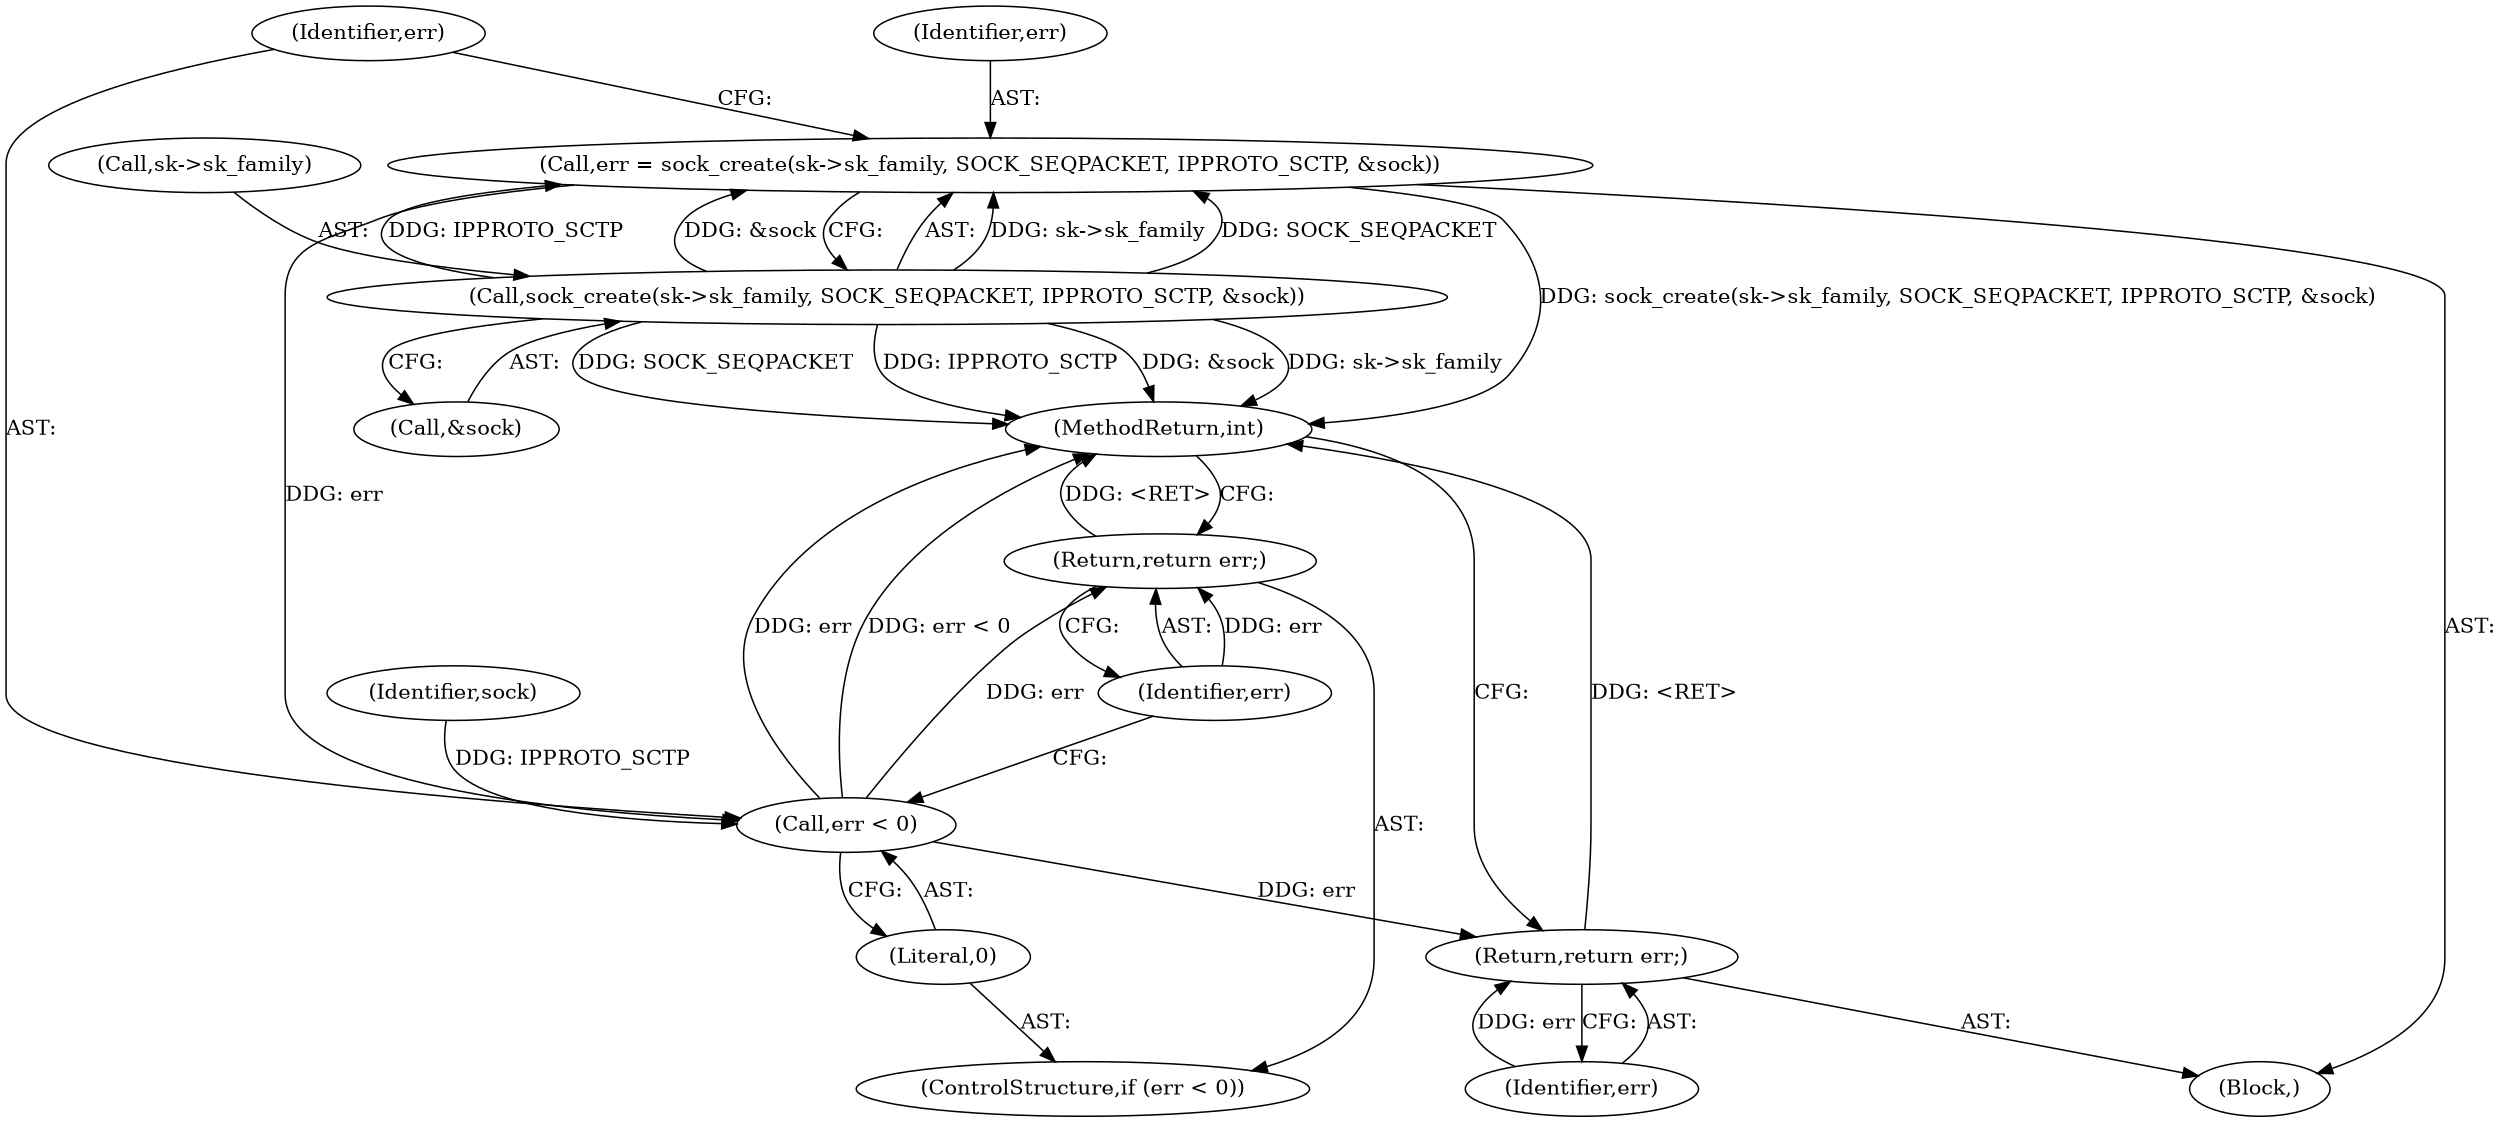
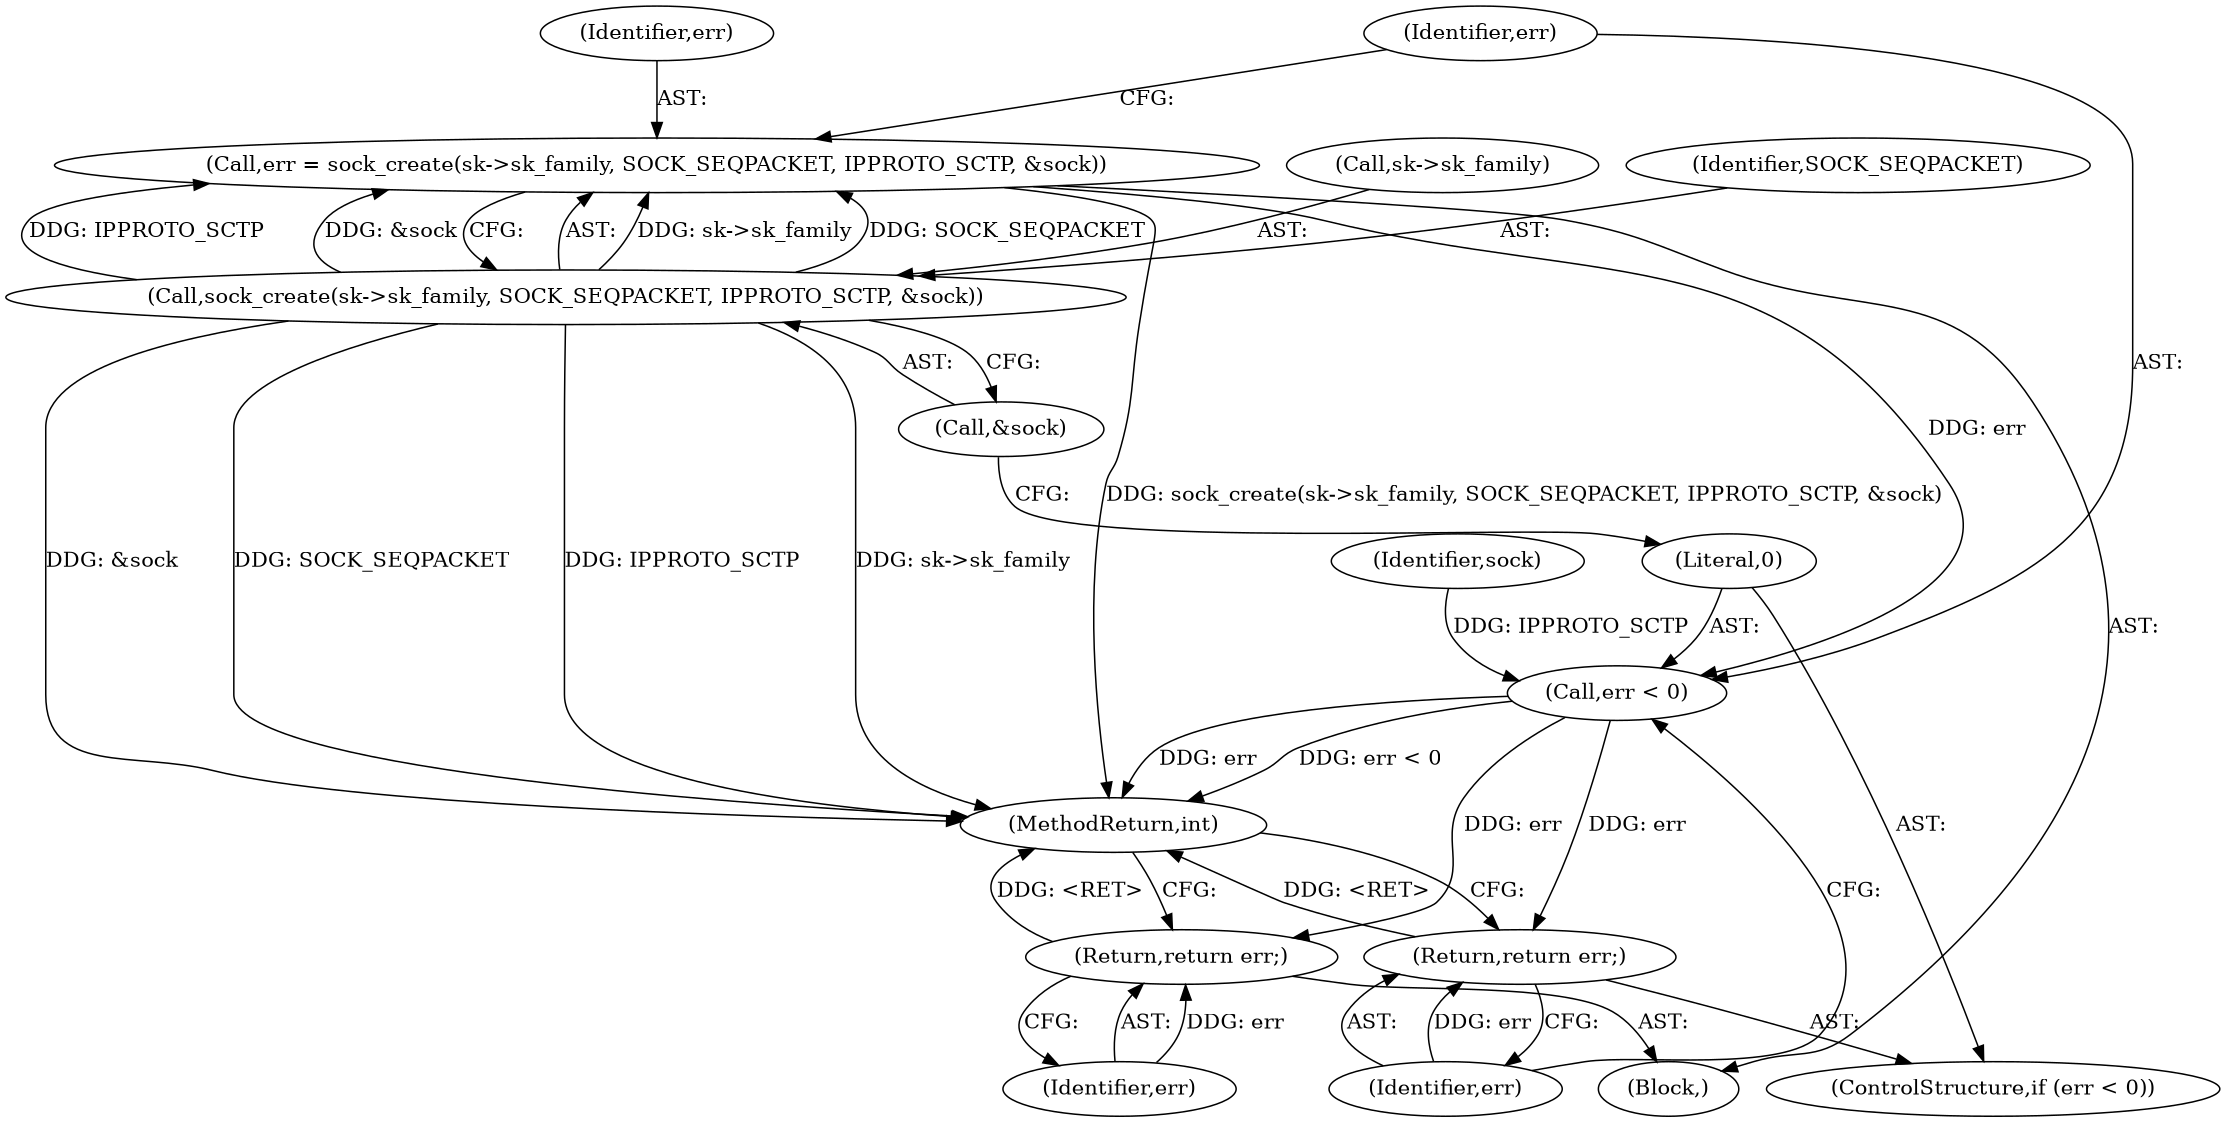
none -> (1858, 165)
(845, 896) -> (1302, 533)
